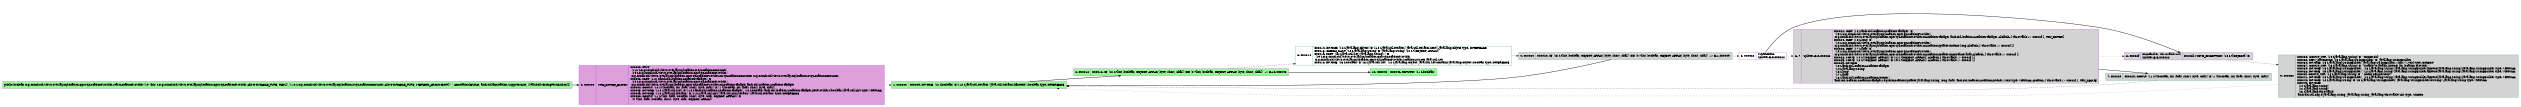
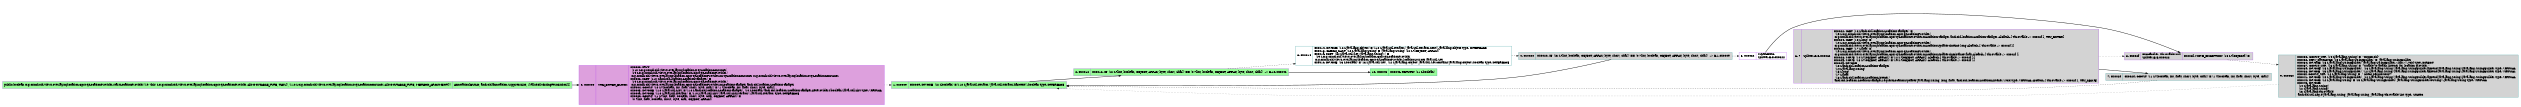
(1789, 56) -> none
